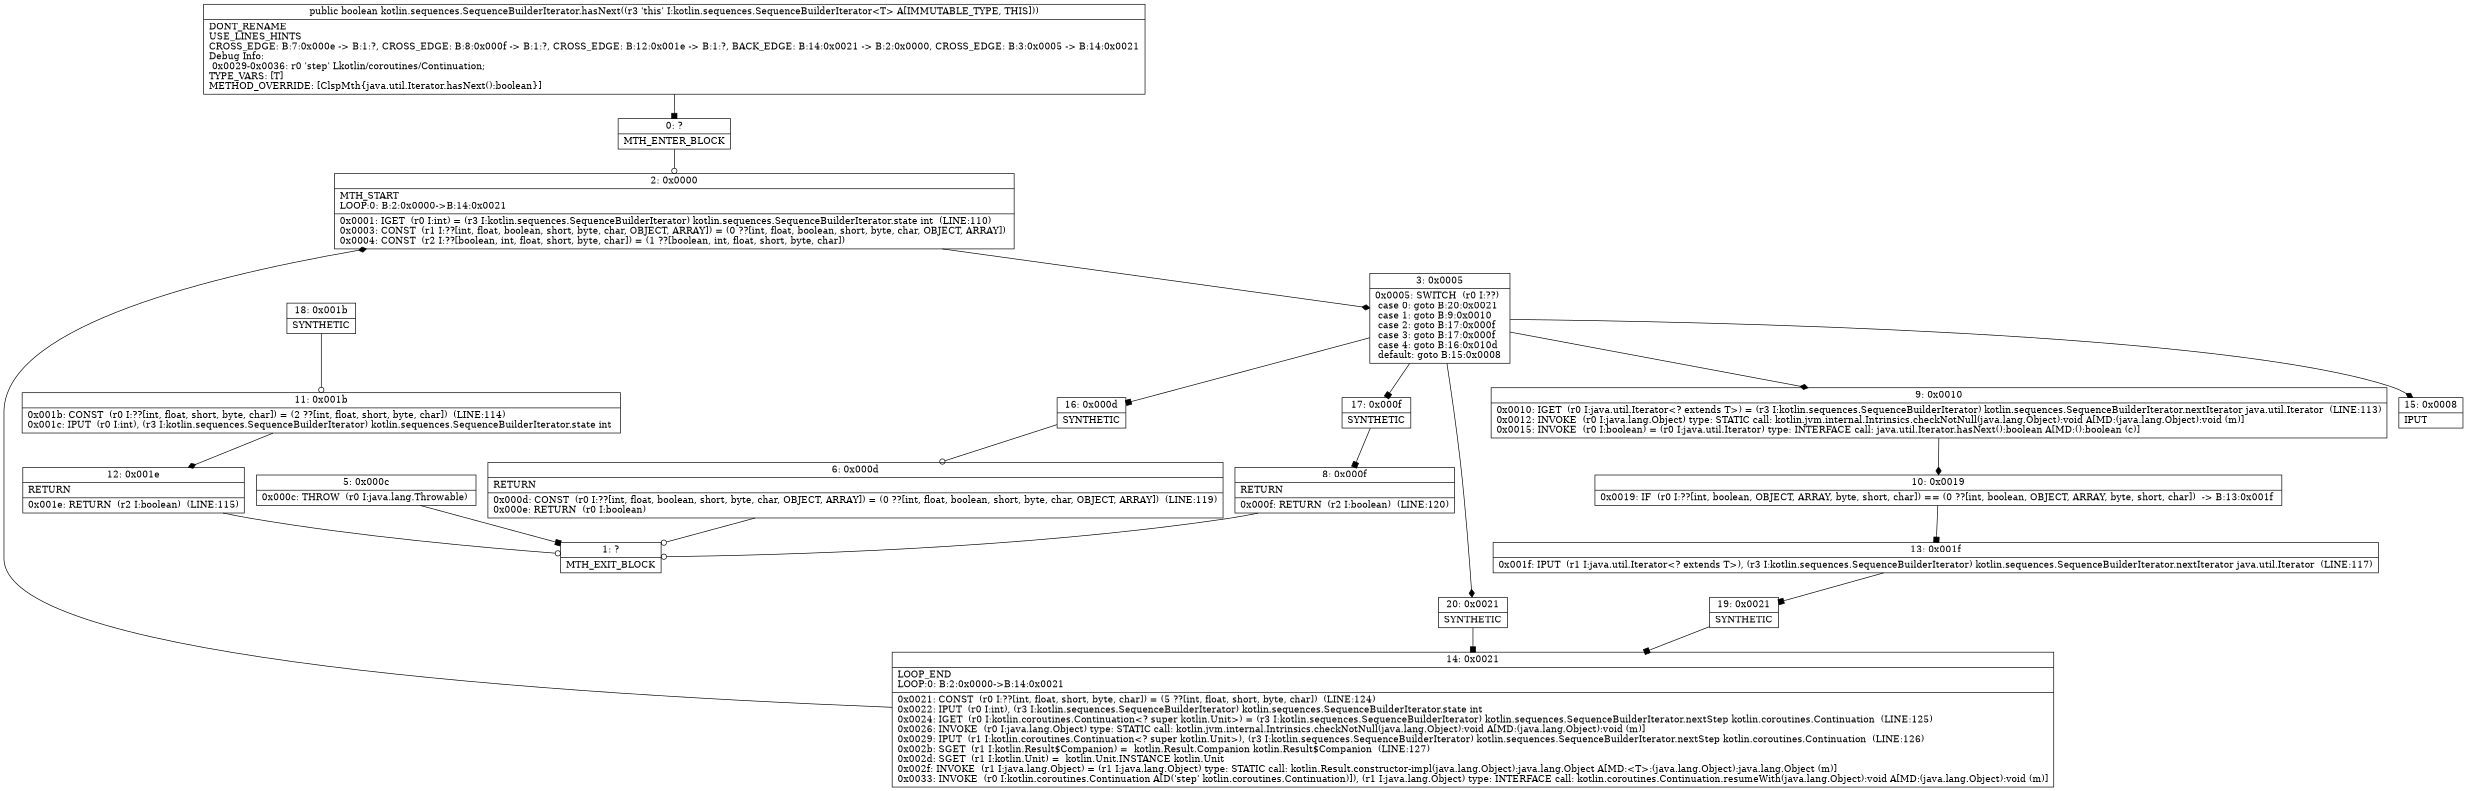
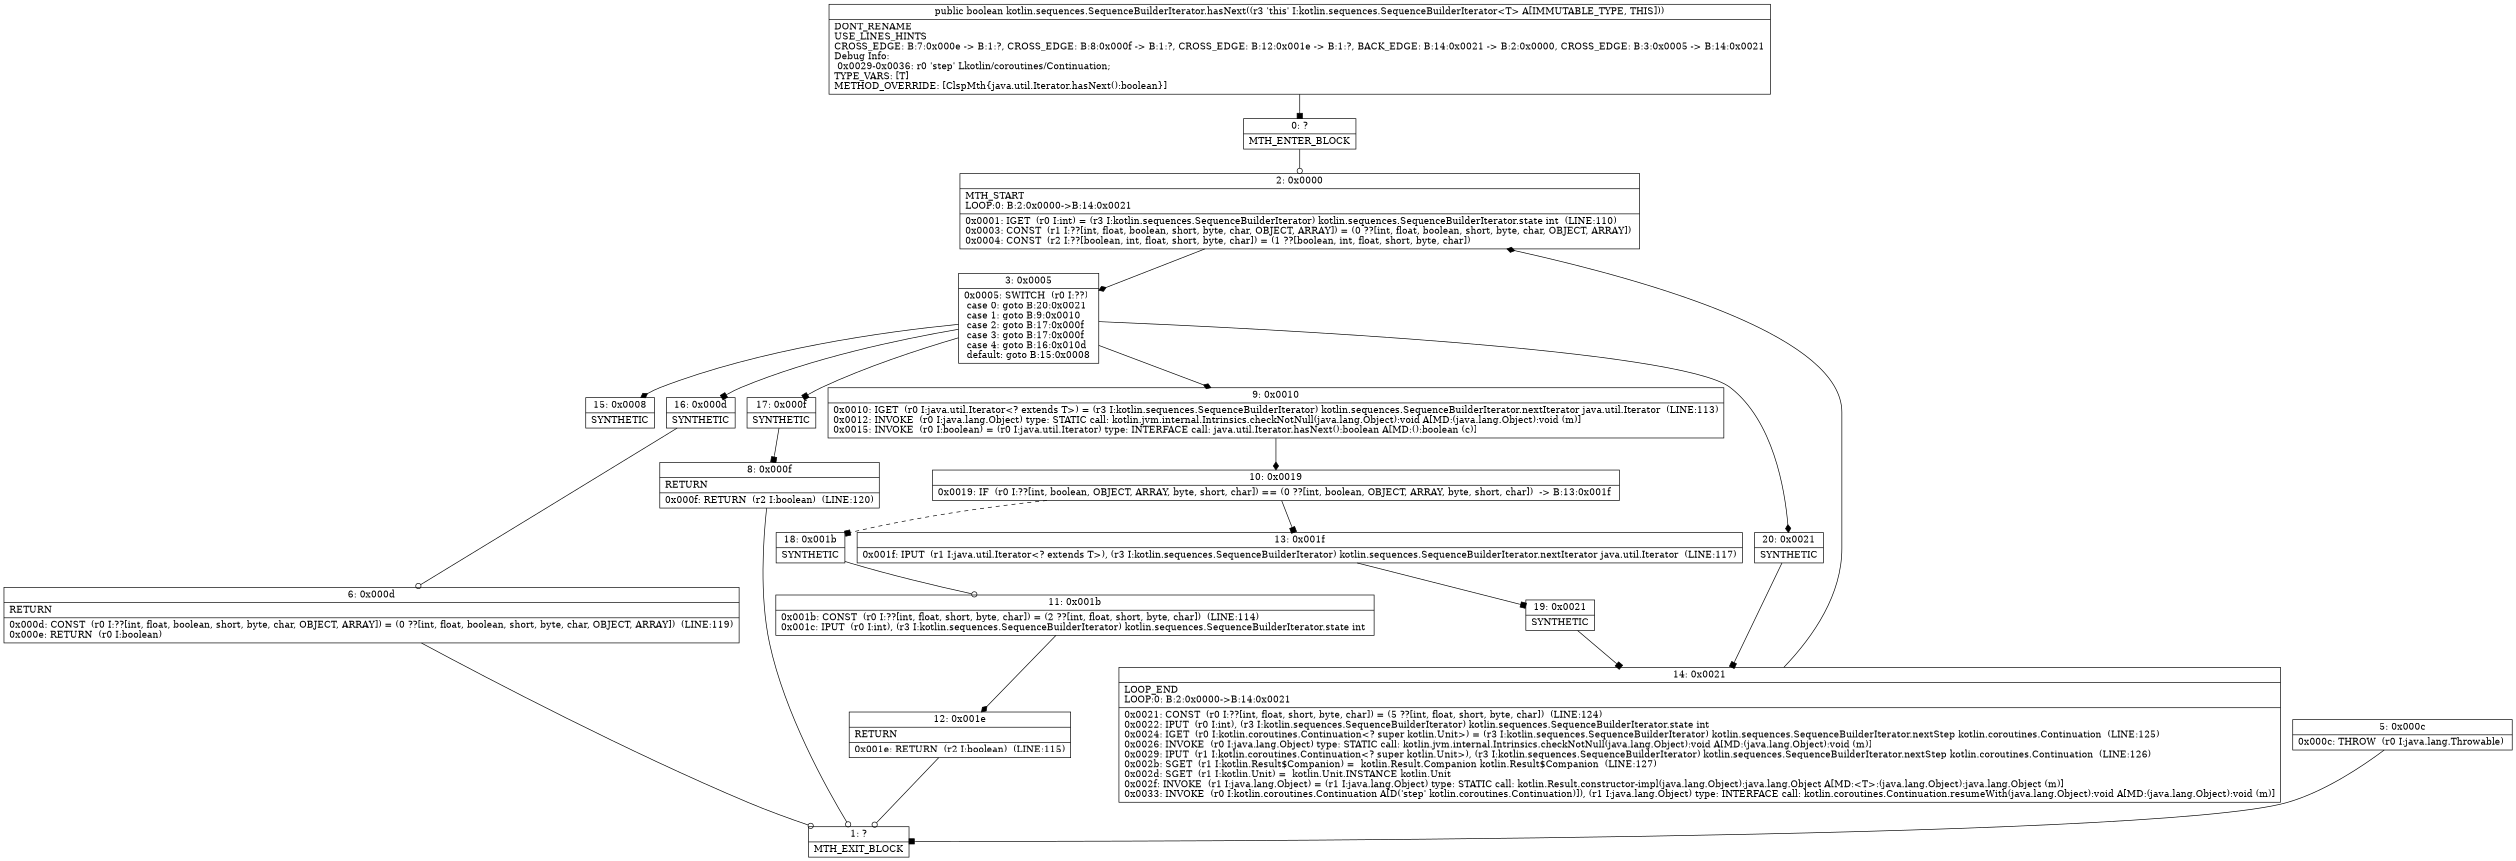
(2416, 420) -> (620, 420)
none -> (949, 513)
